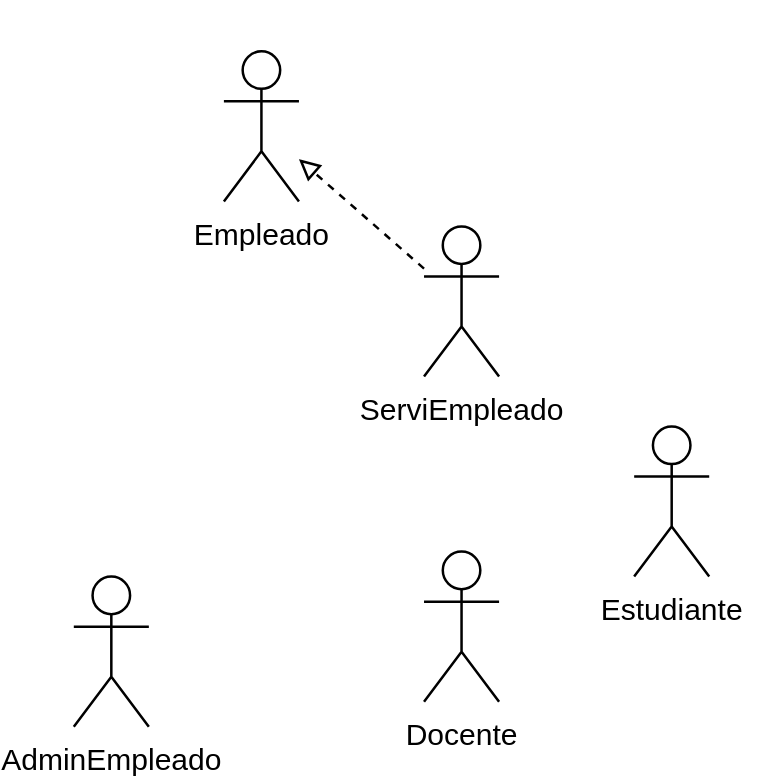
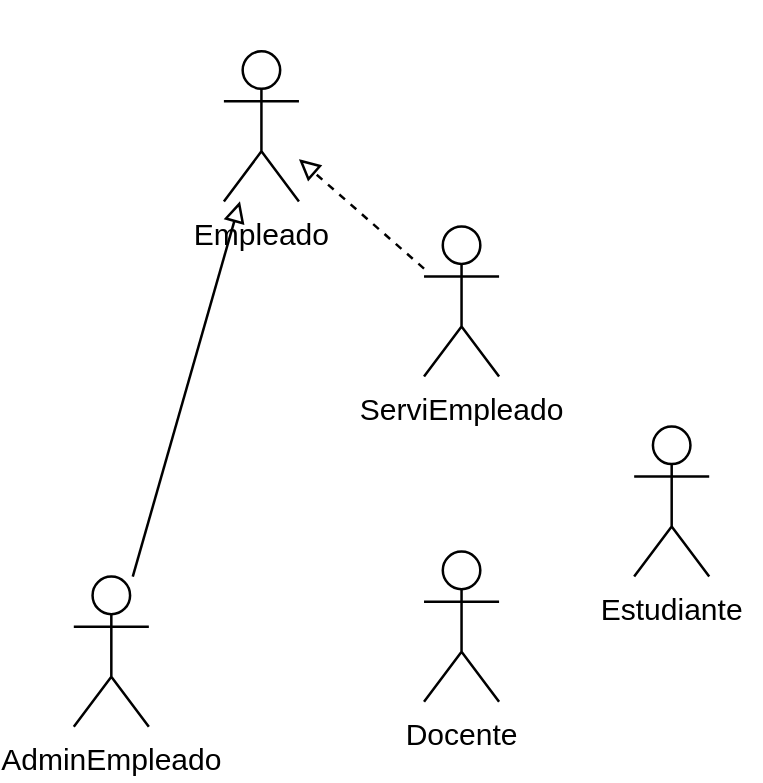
none -> (183, 399)
